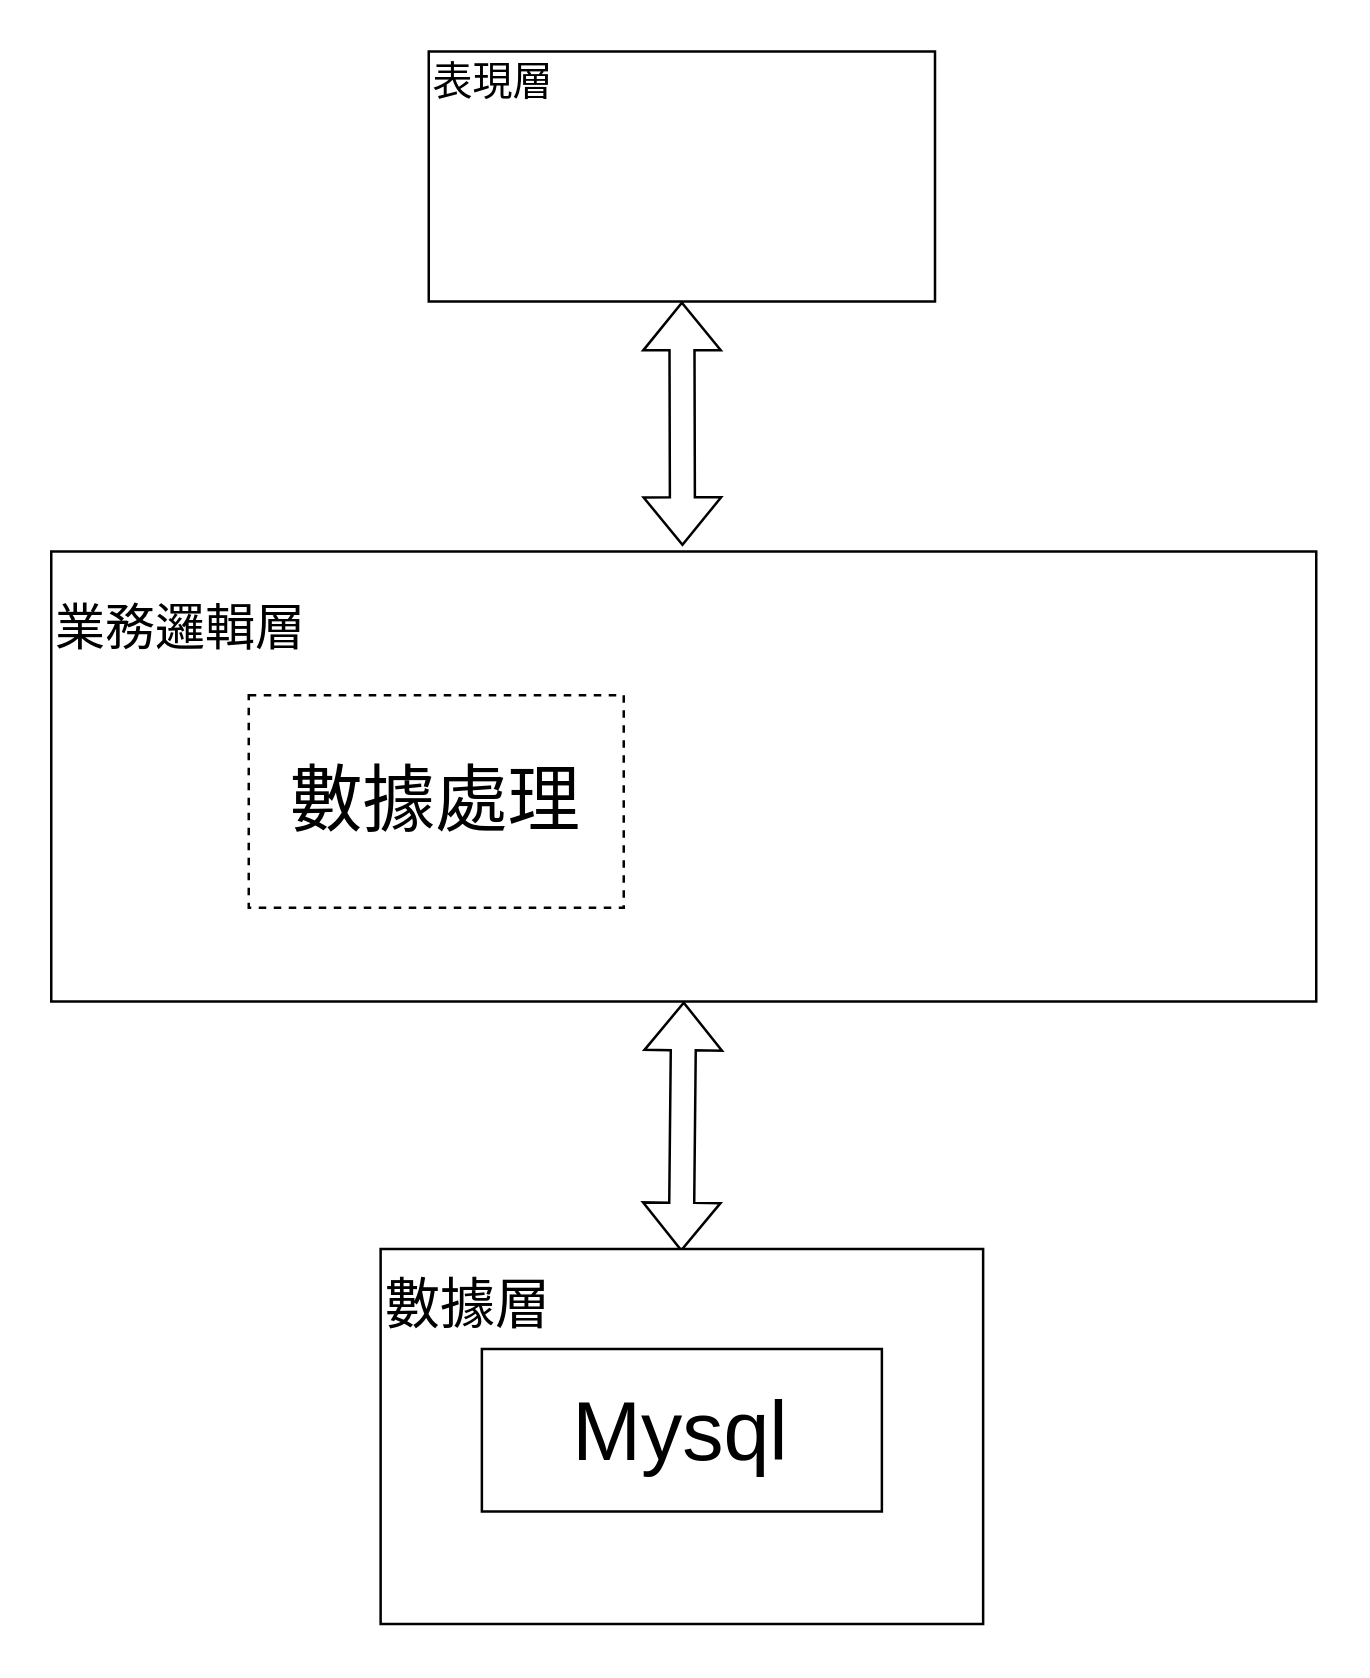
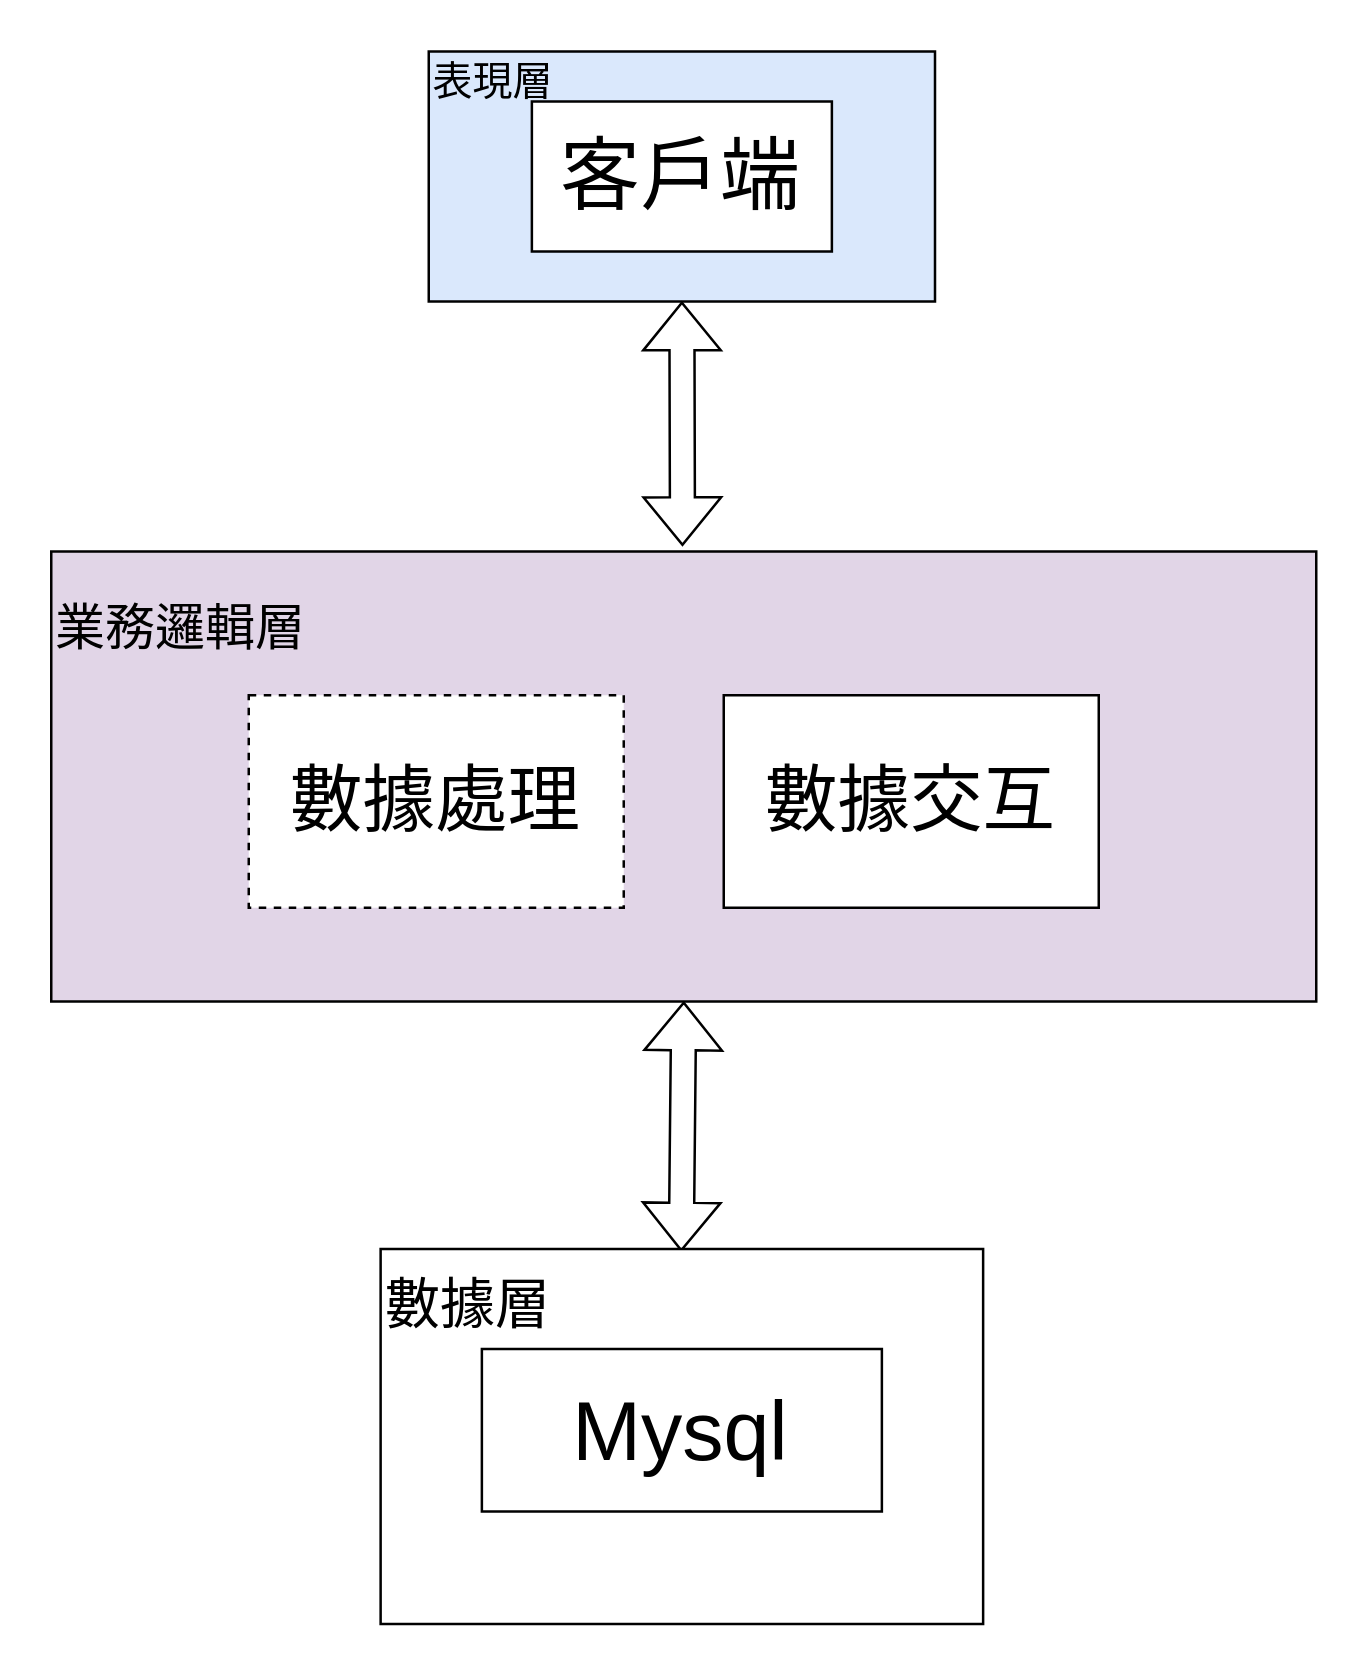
(479, 176) -> (479, 176)
none -> (682, 176)
(684, 776) -> (684, 776)
none -> (911, 801)
